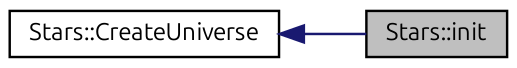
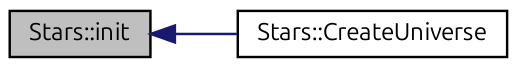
(335, 34) -> (206, 34)
